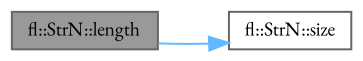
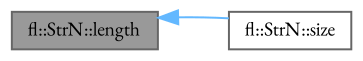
(184, 44) -> (204, 17)
